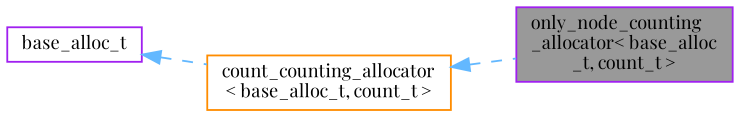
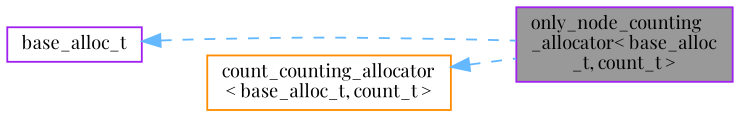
(184, 61) -> (338, 38)
